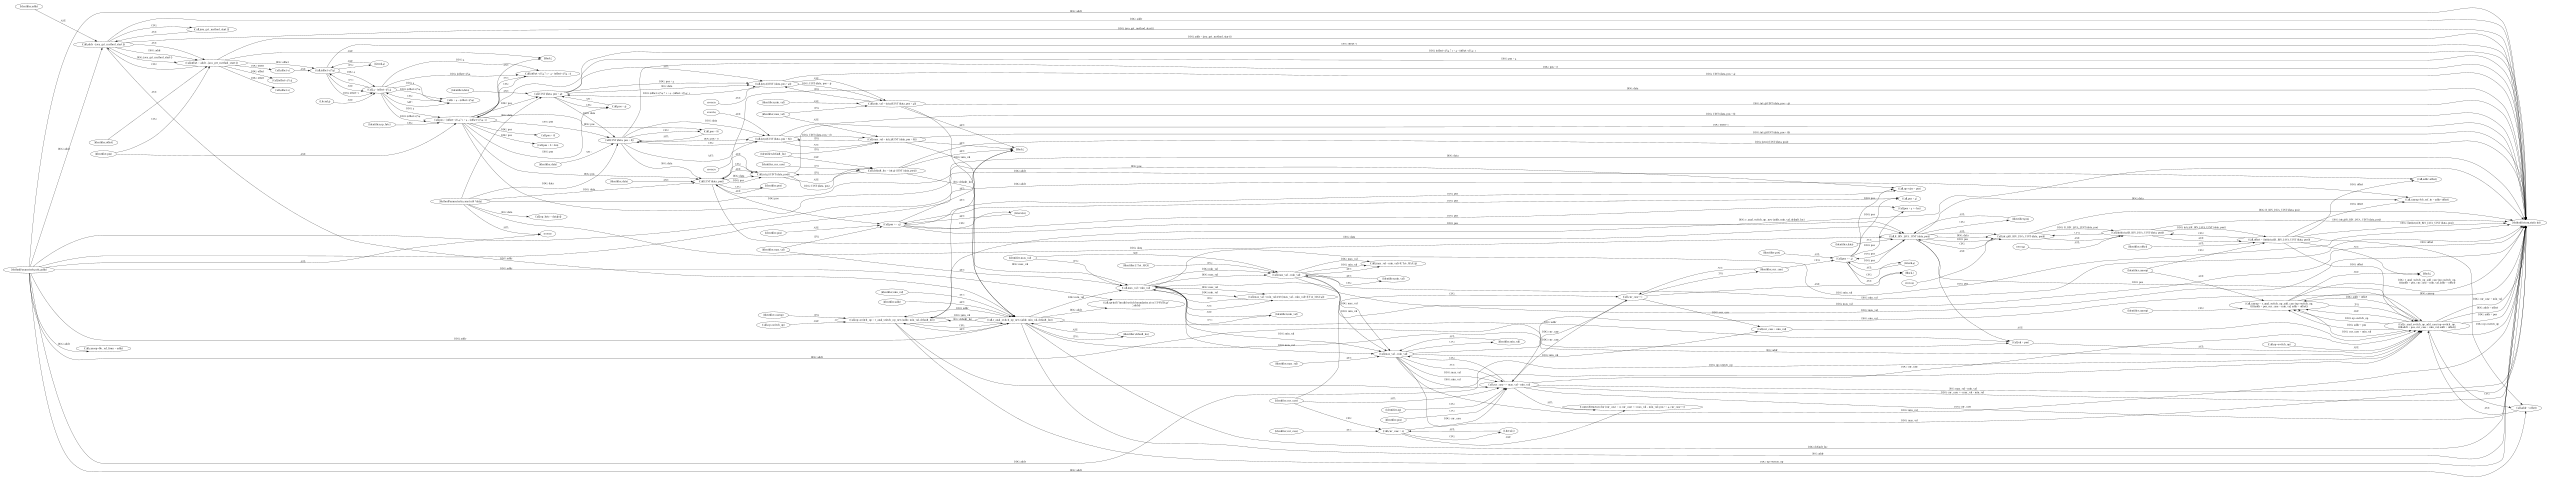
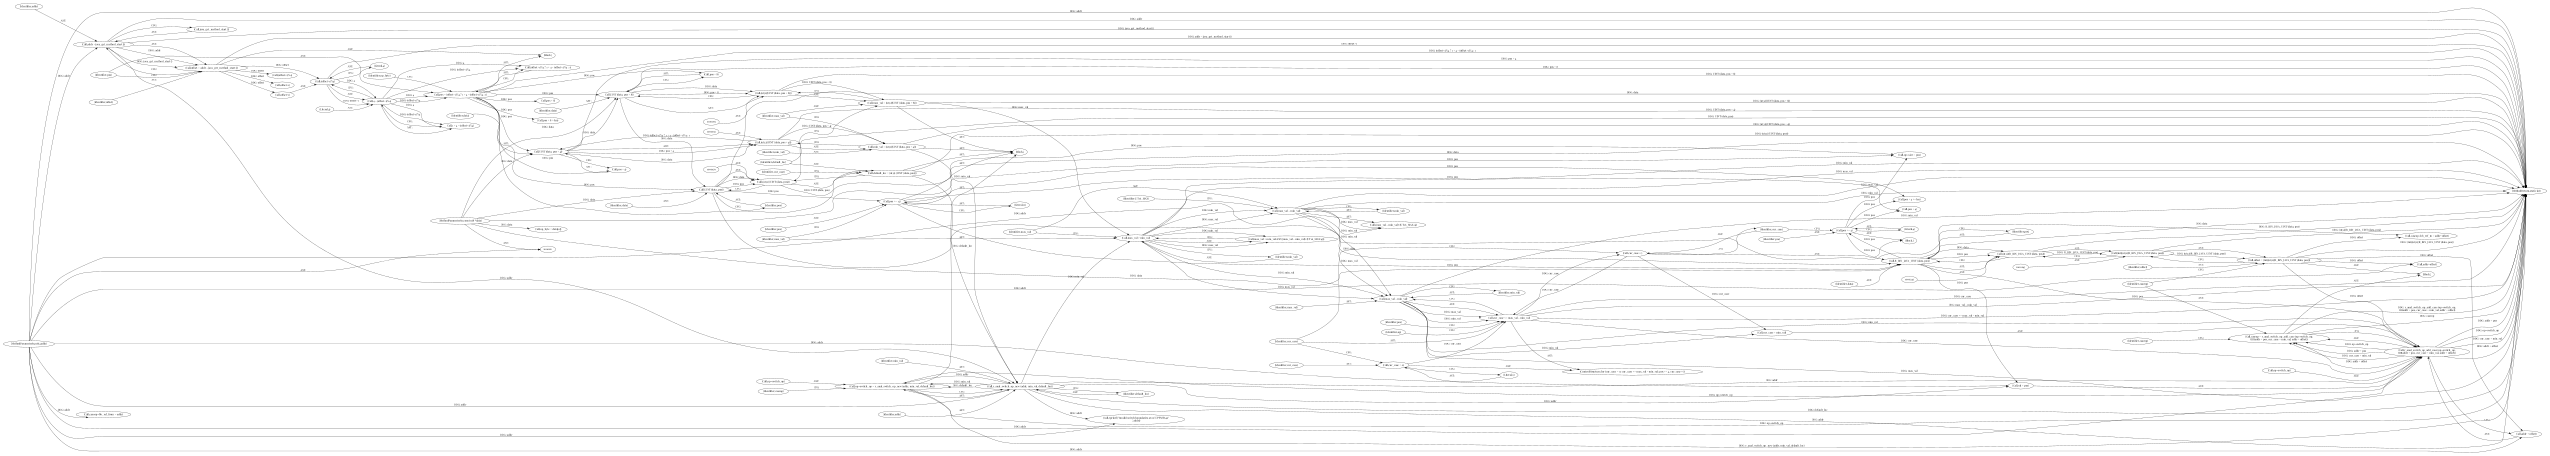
(1721, 125) -> (1721, 117)
(2150, 200) -> (2223, 225)
